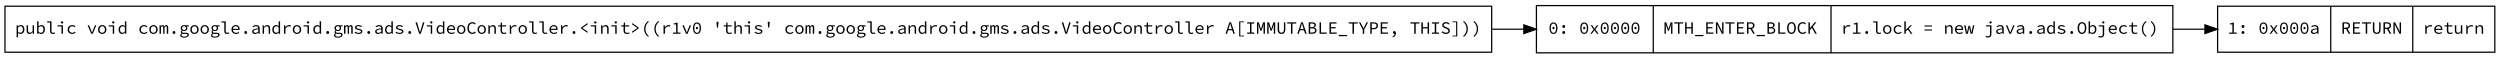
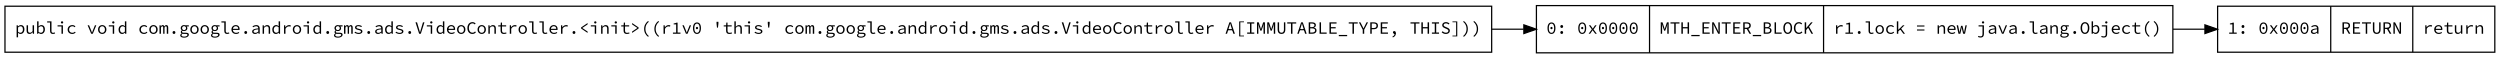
(2000, 29) -> (1998, 29)
